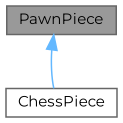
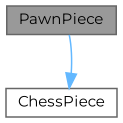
(52, 69) -> (71, 54)
